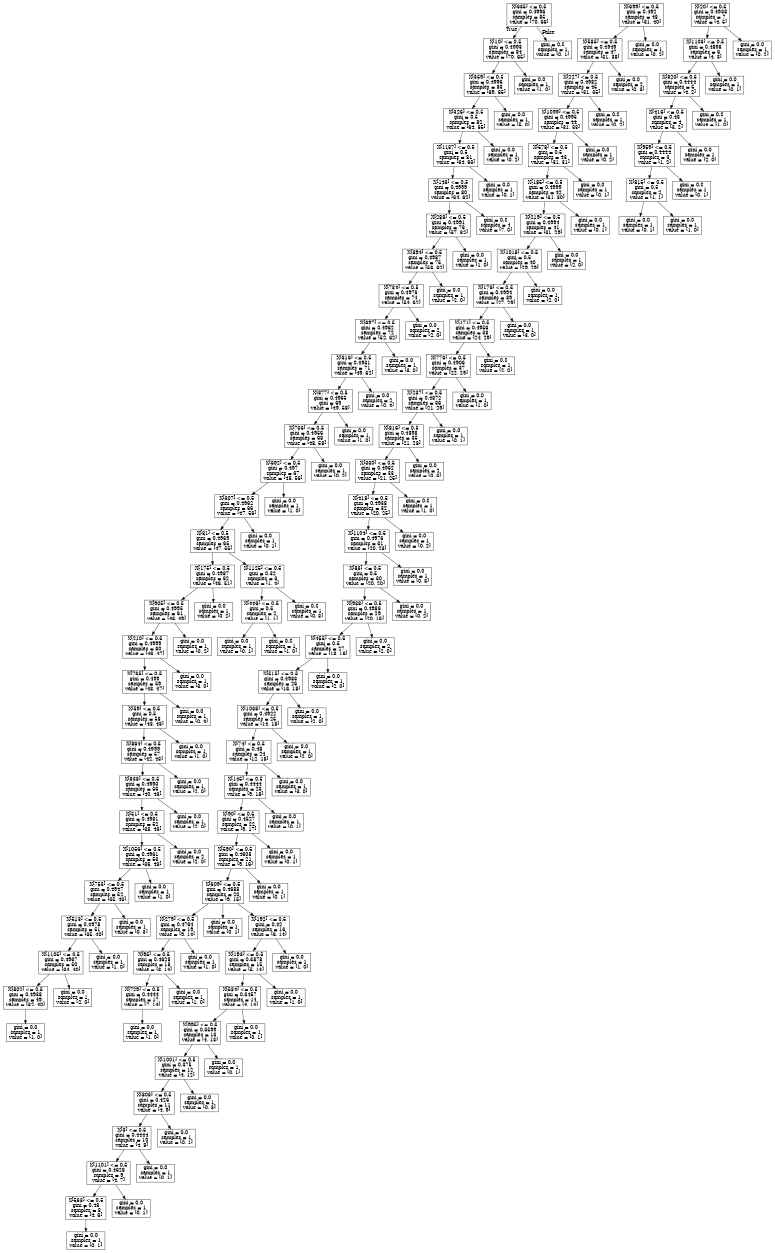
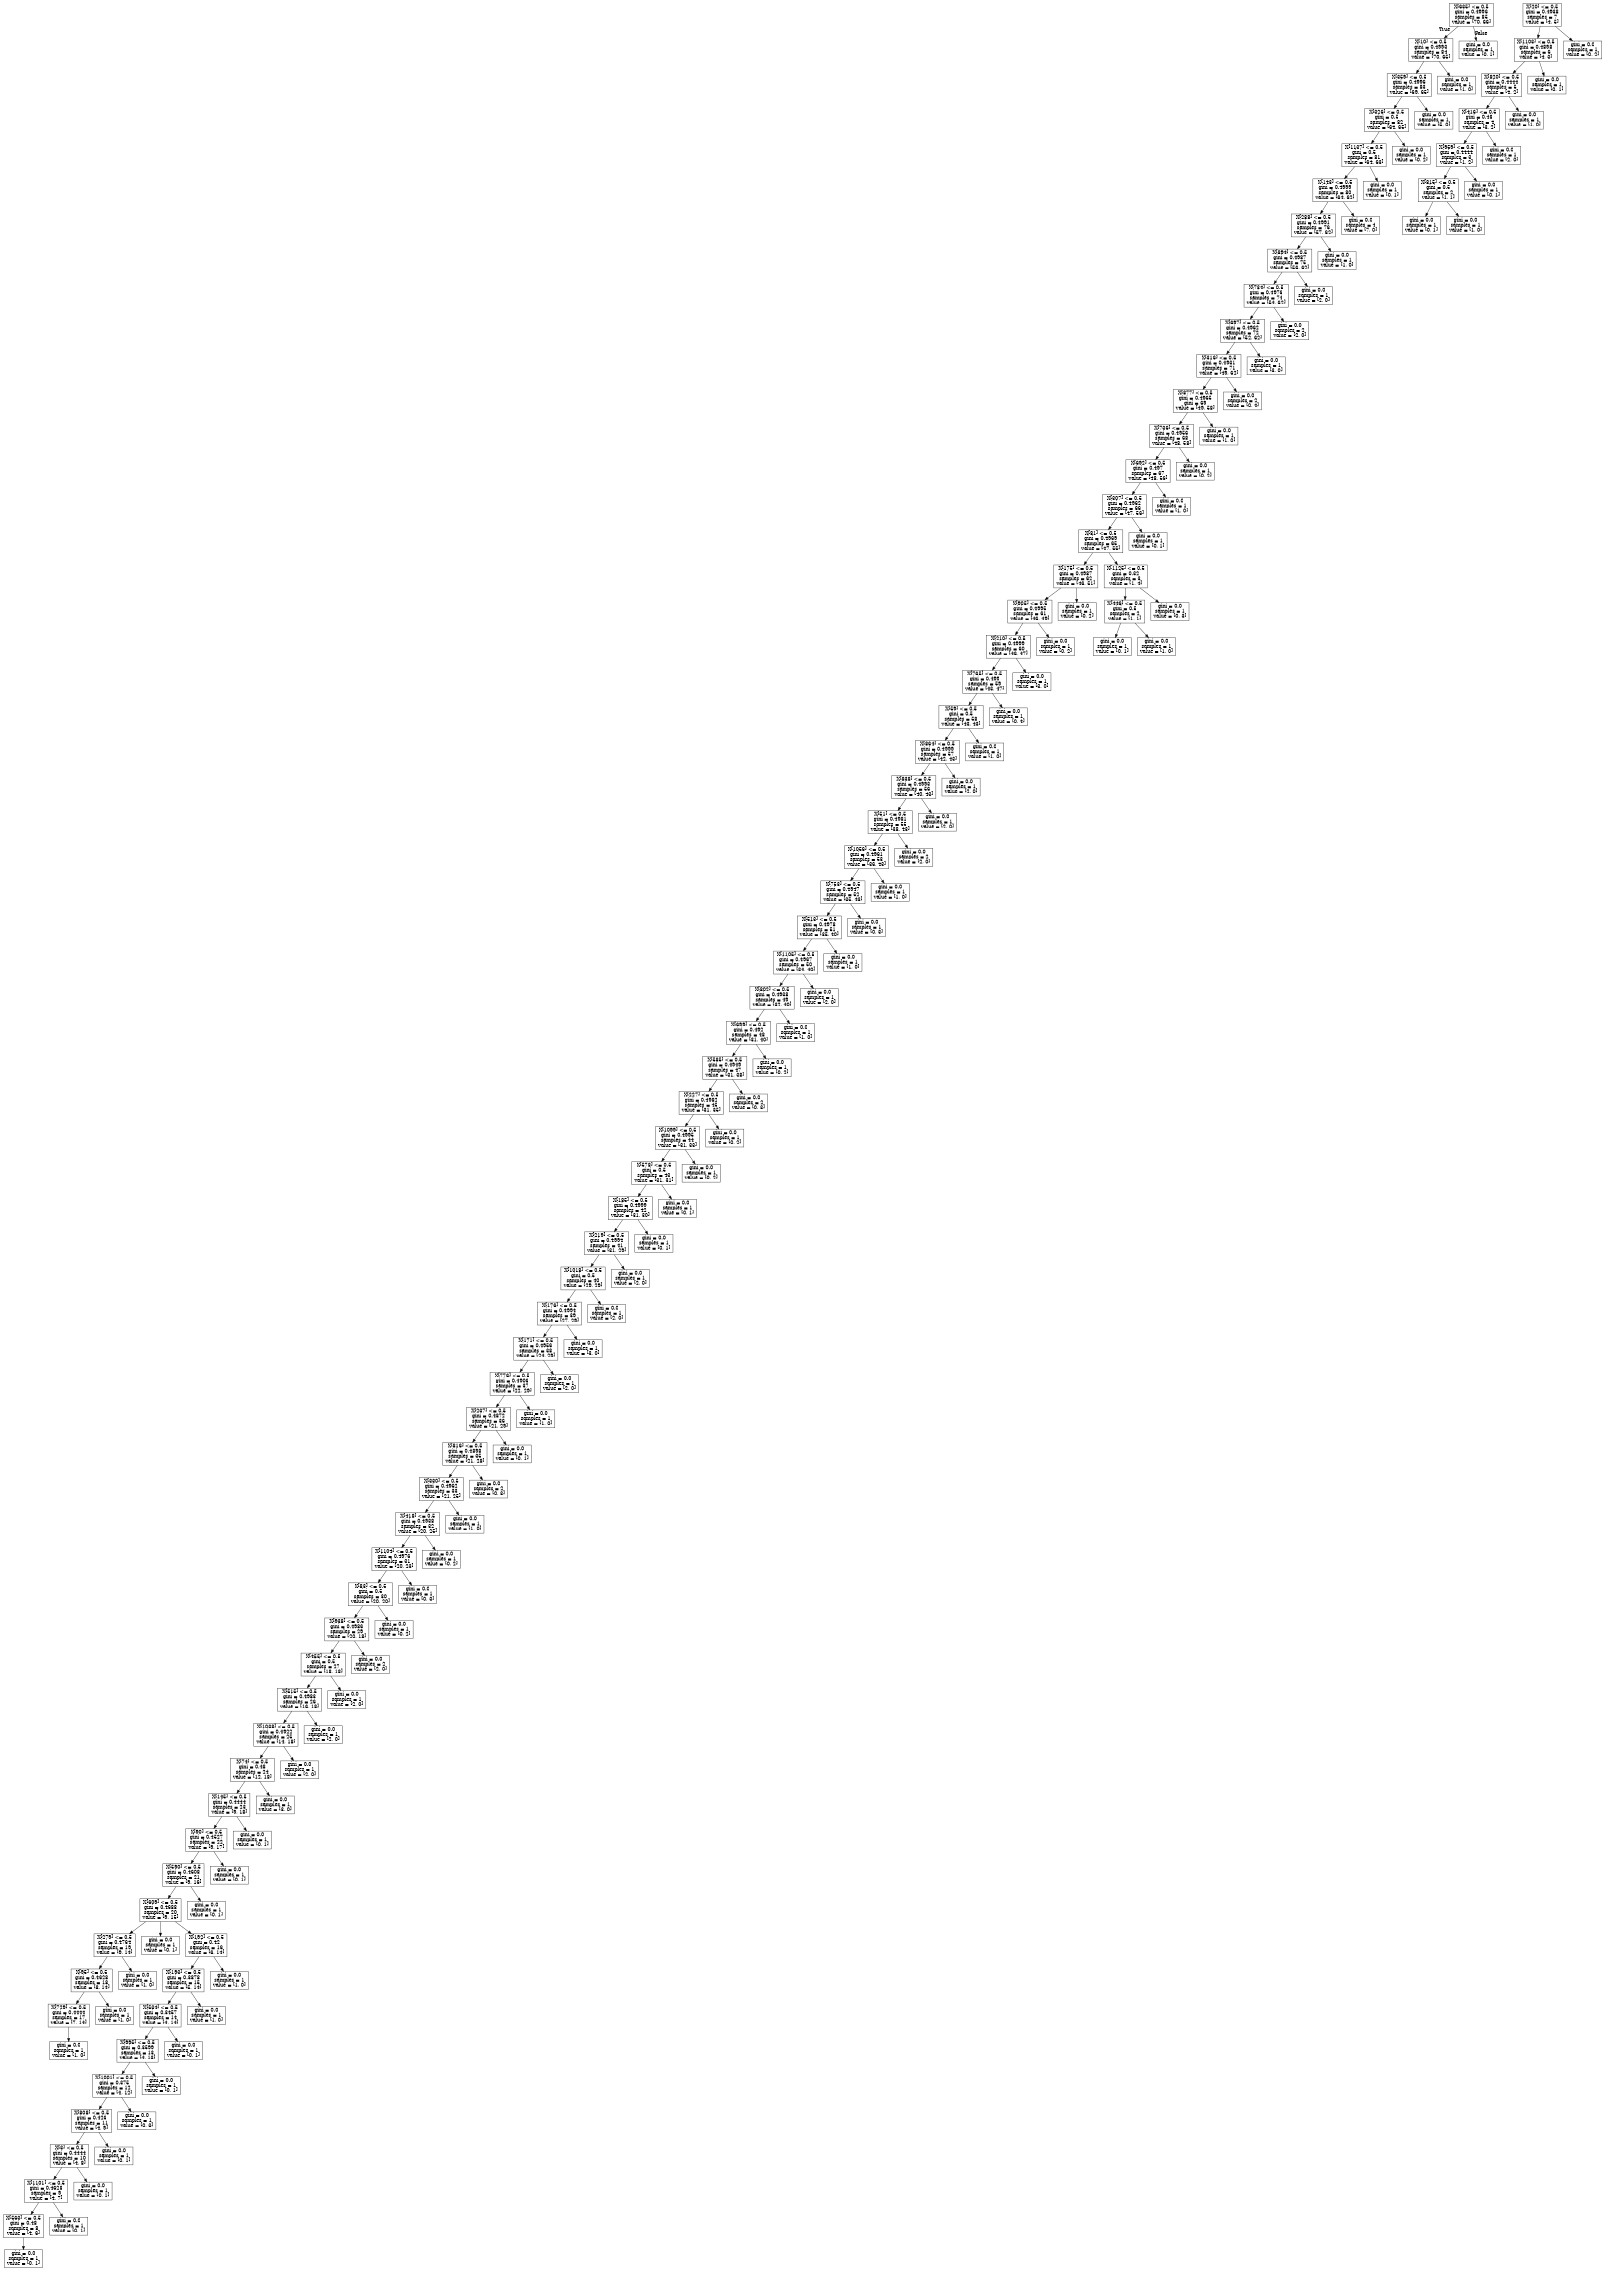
(142, 822) -> (890, 822)
none -> (761, 1014)
